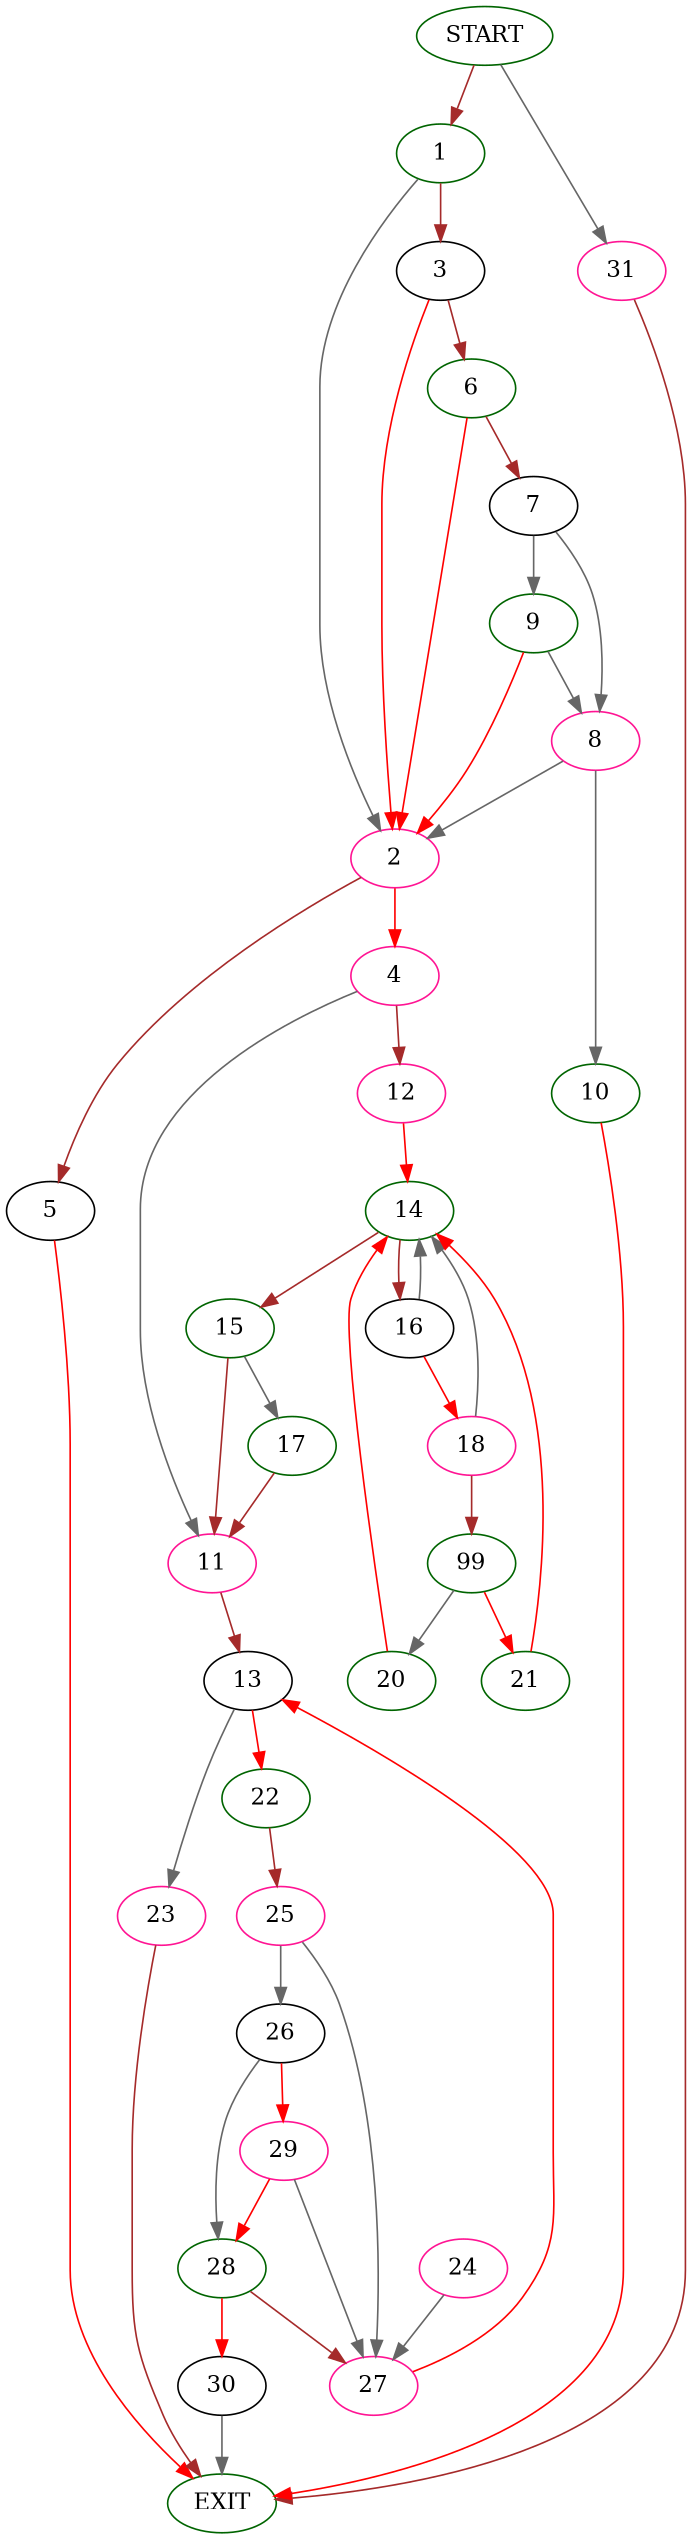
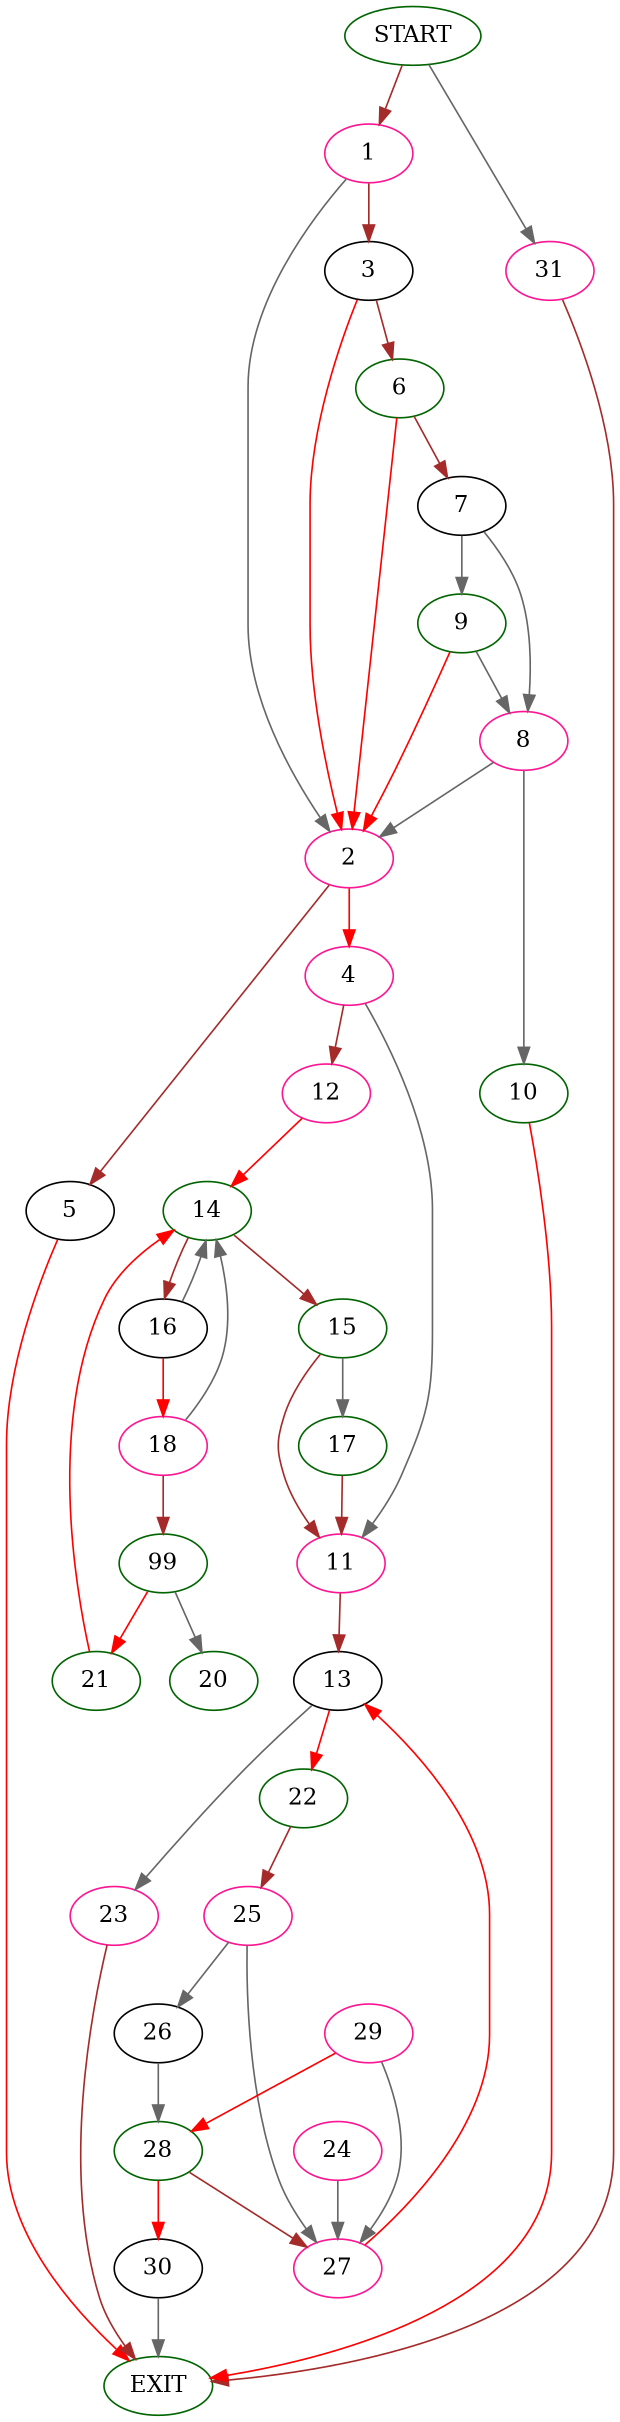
(441, 153) -> (369, 153)
(360, 1448) -> none
(282, 2084) -> none
